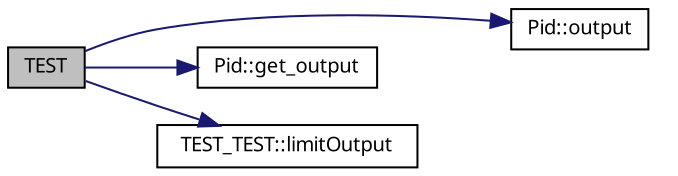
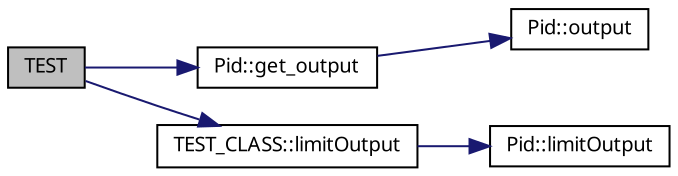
(286, 17) -> (434, 48)
(287, 146) -> (287, 146)
none -> (580, 146)
